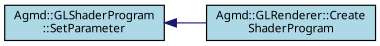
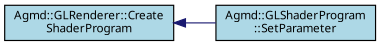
(192, 23) -> (201, 23)
